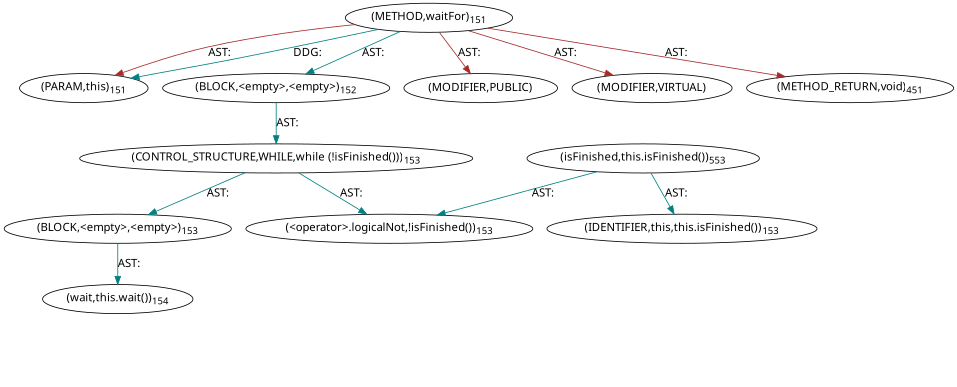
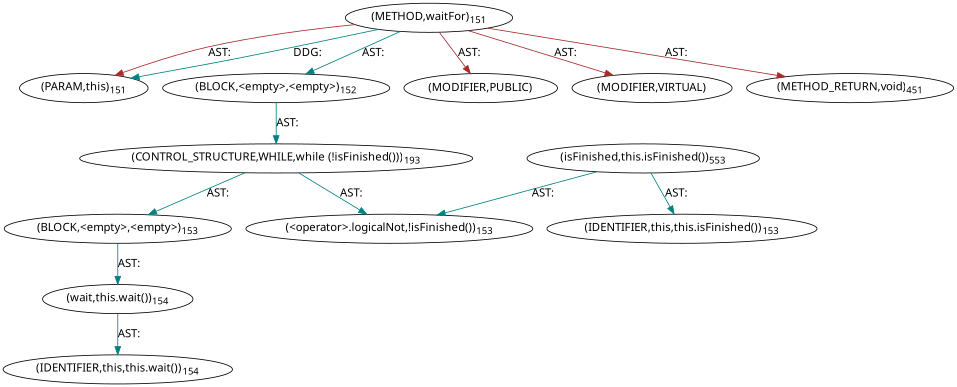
(412, 157) -> (412, 157)
none -> (118, 369)
